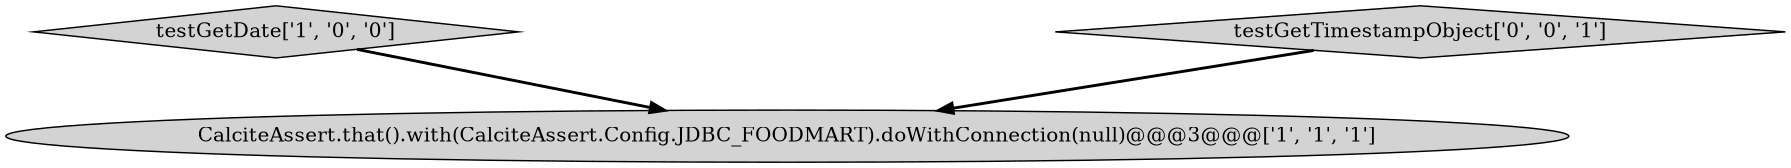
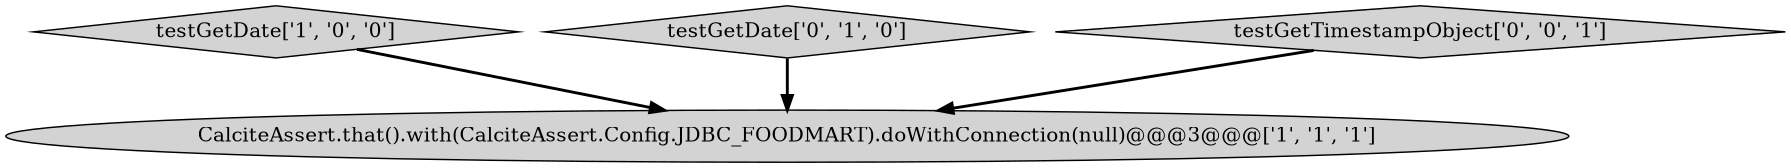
none -> (787, 32)
